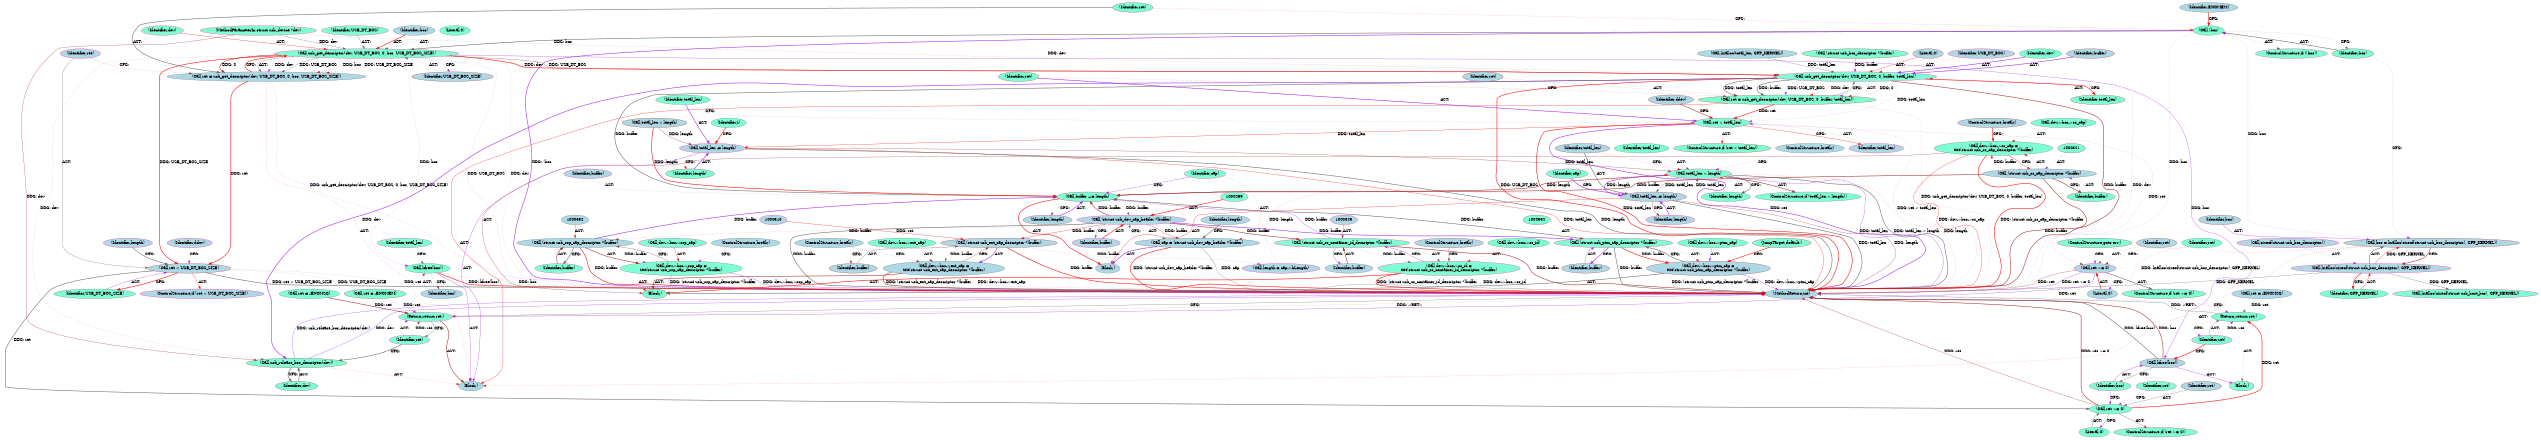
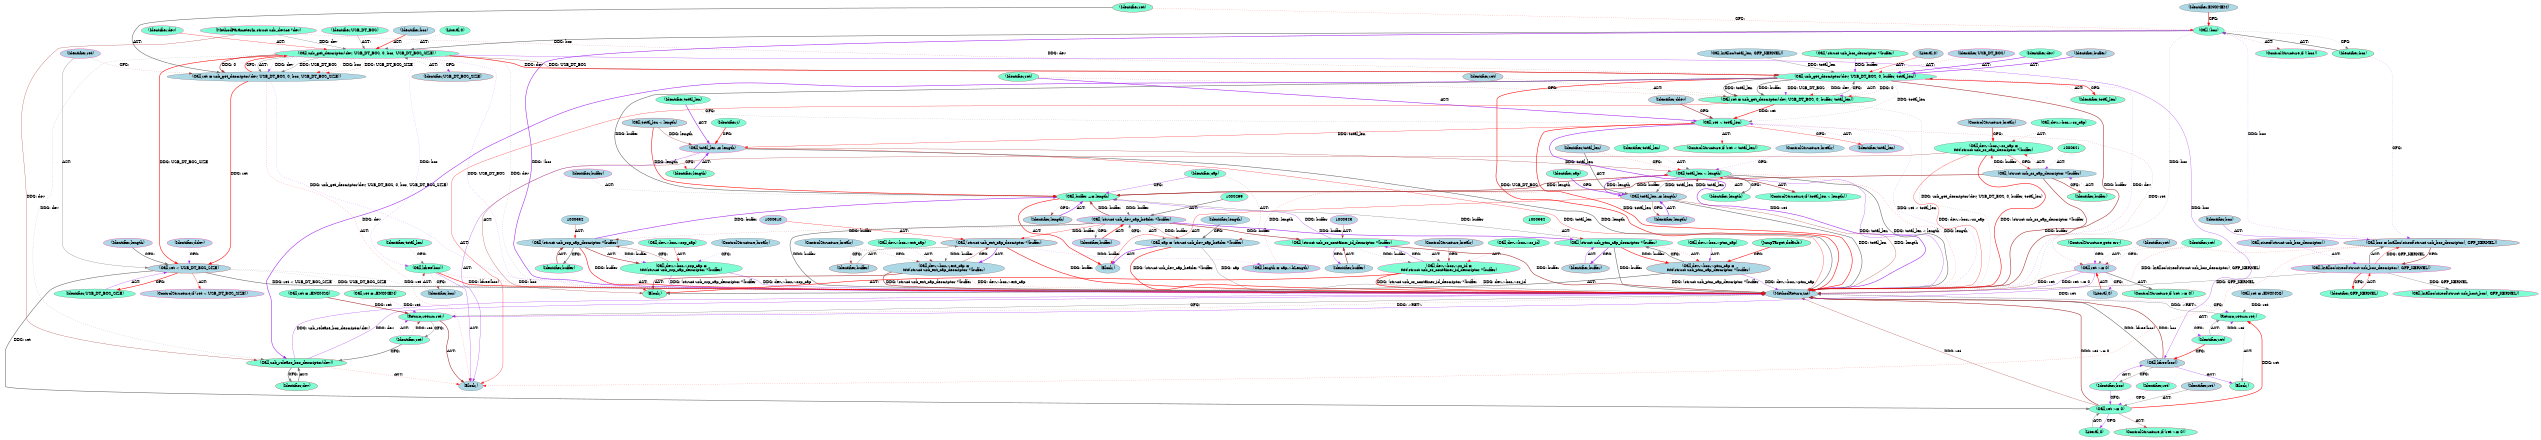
(1183, 208) -> (1183, 208)
(1351, 214) -> (1351, 214)
(905, 231) -> (905, 231)
